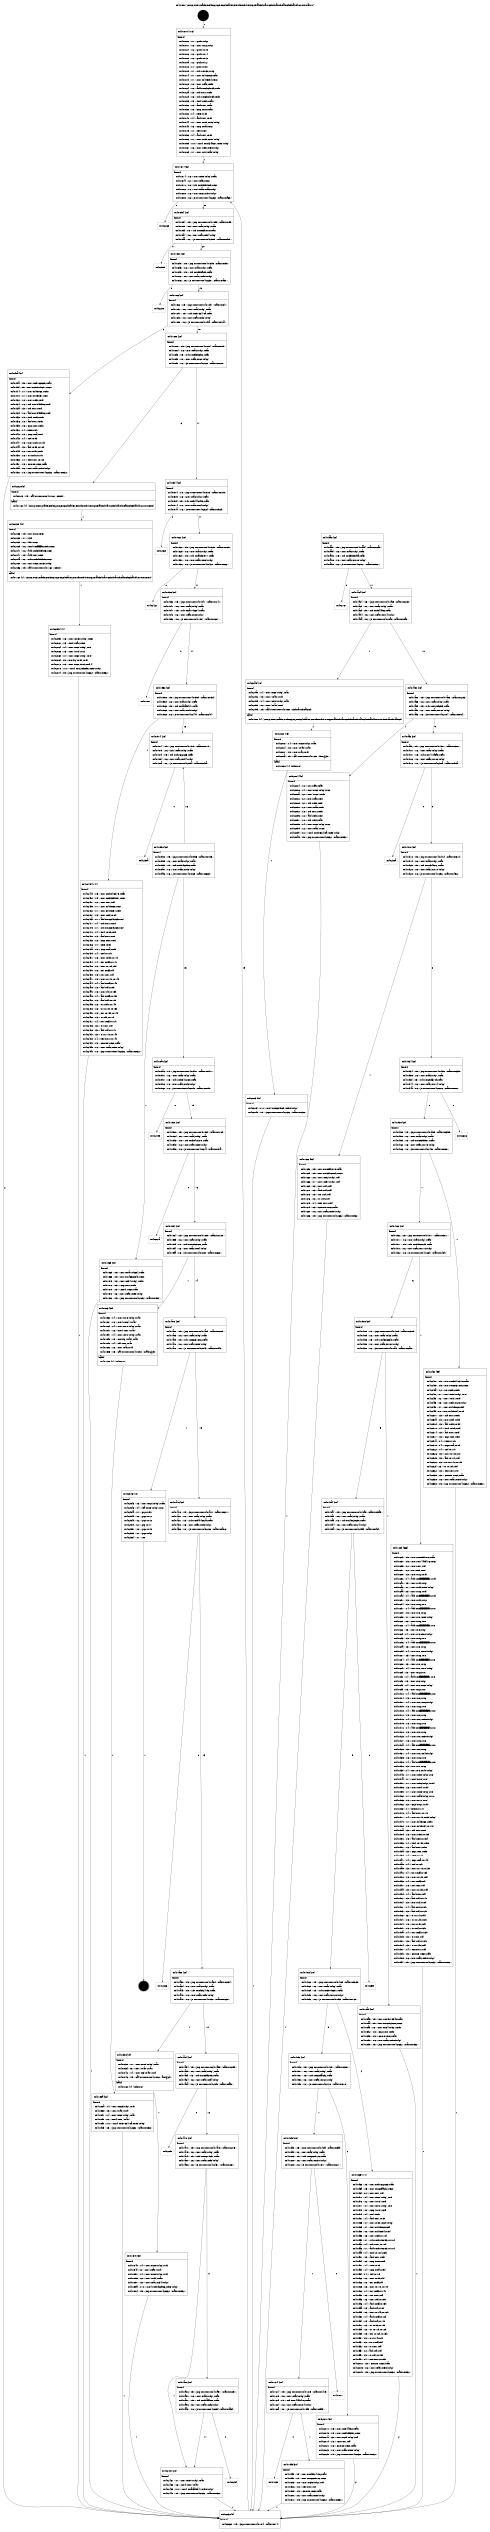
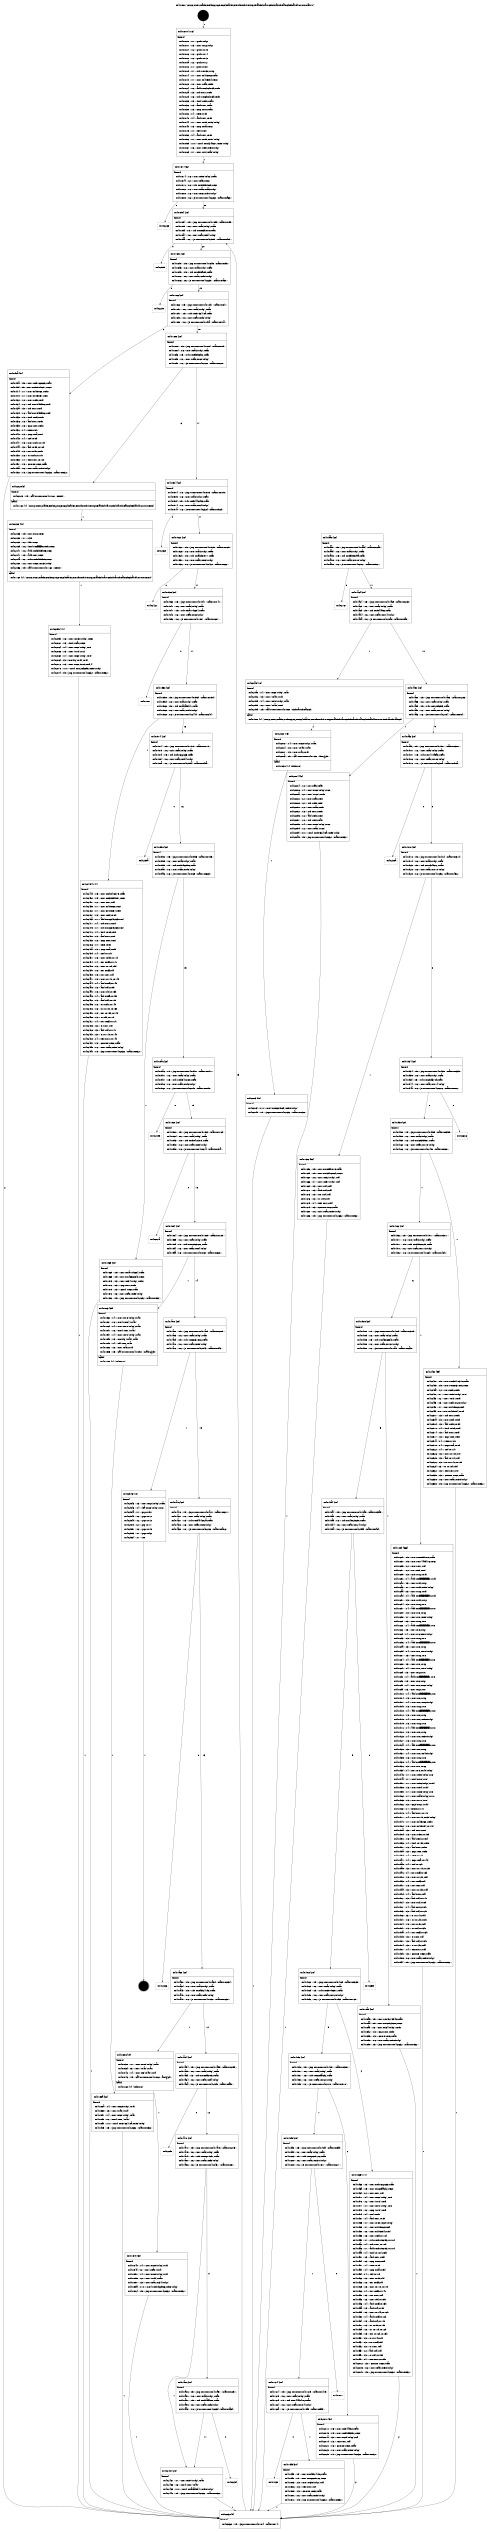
(185, 806) -> (179, 805)
(244, 1355) -> (238, 1376)
